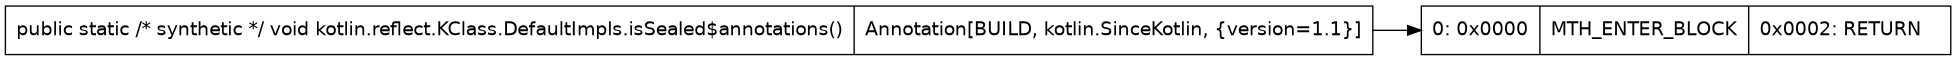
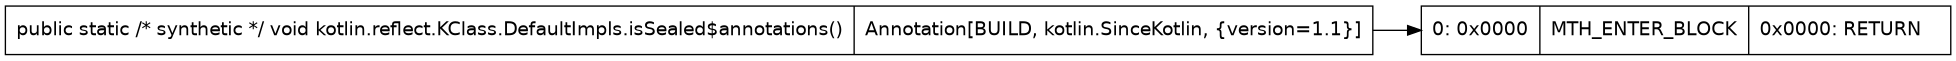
(1850, 30) -> (1850, 30)
